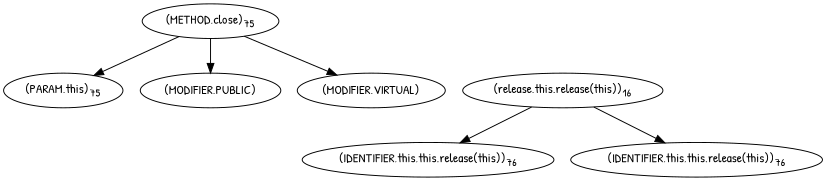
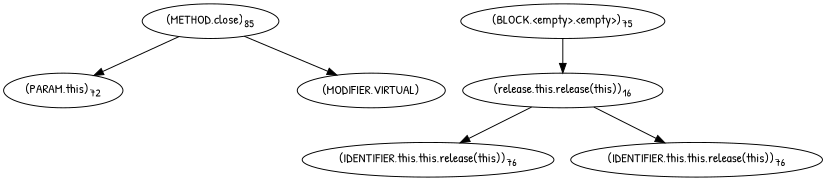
(250, 20) -> (250, 20)
none -> (563, 21)
(96, 89) -> (96, 89)
(211, 90) -> none
